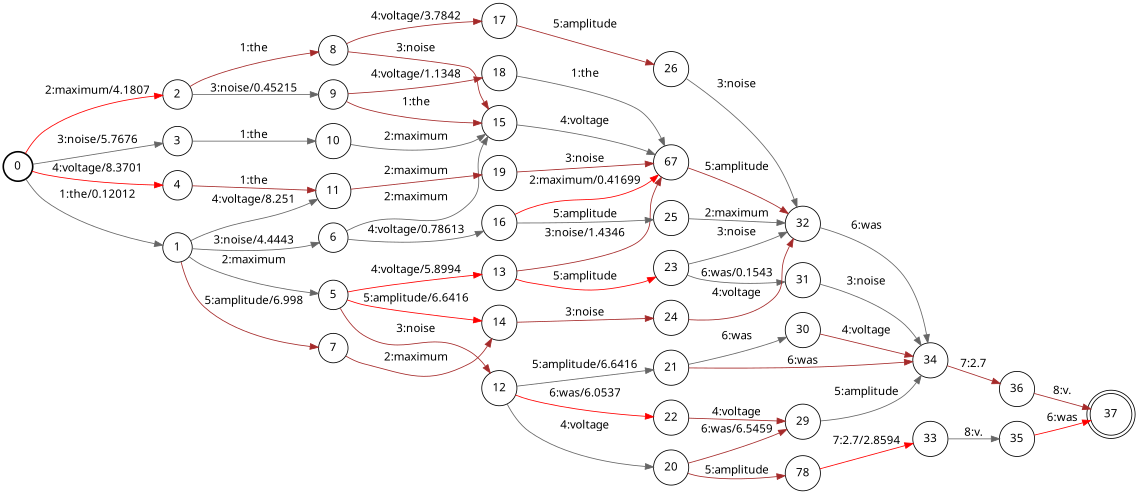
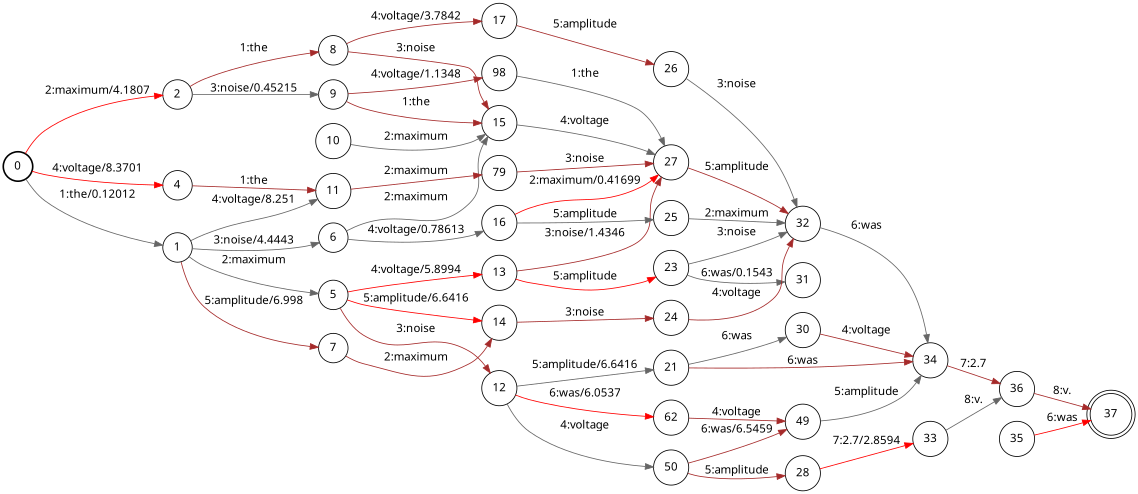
(499, 73) -> (499, 73)
(178, 141) -> none
(671, 162) -> (671, 162)
(499, 173) -> (499, 173)
(873, 304) -> none
(671, 418) -> (671, 418)
(803, 422) -> (803, 422)
(970, 439) -> (970, 416)
(671, 468) -> (671, 468)
(803, 473) -> (803, 473)
